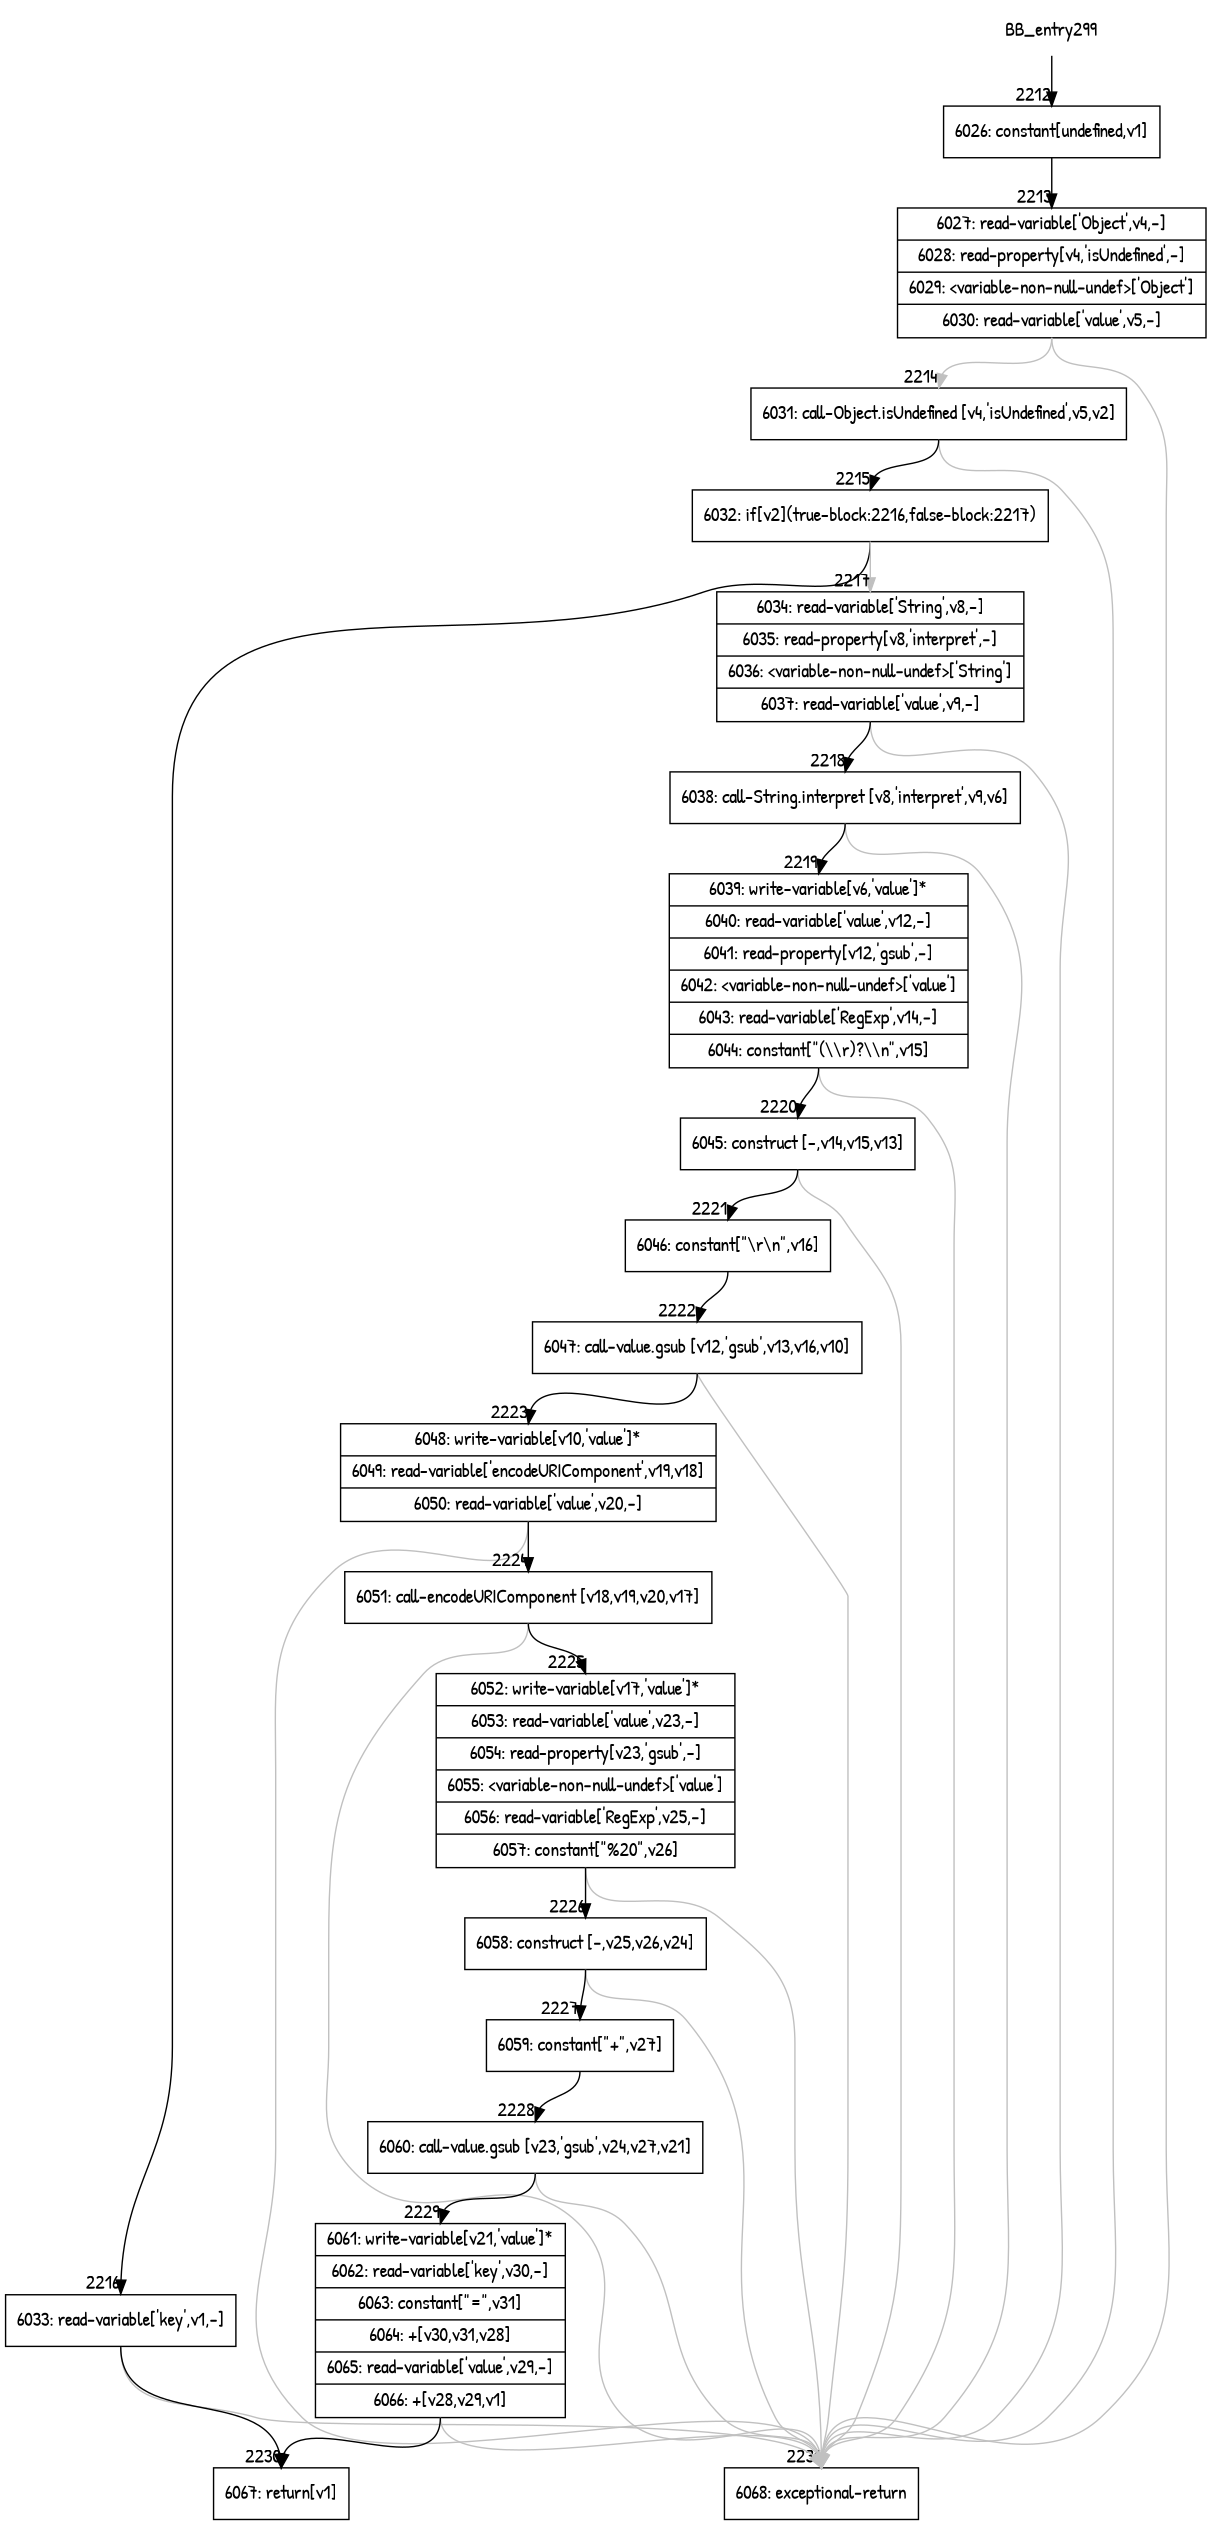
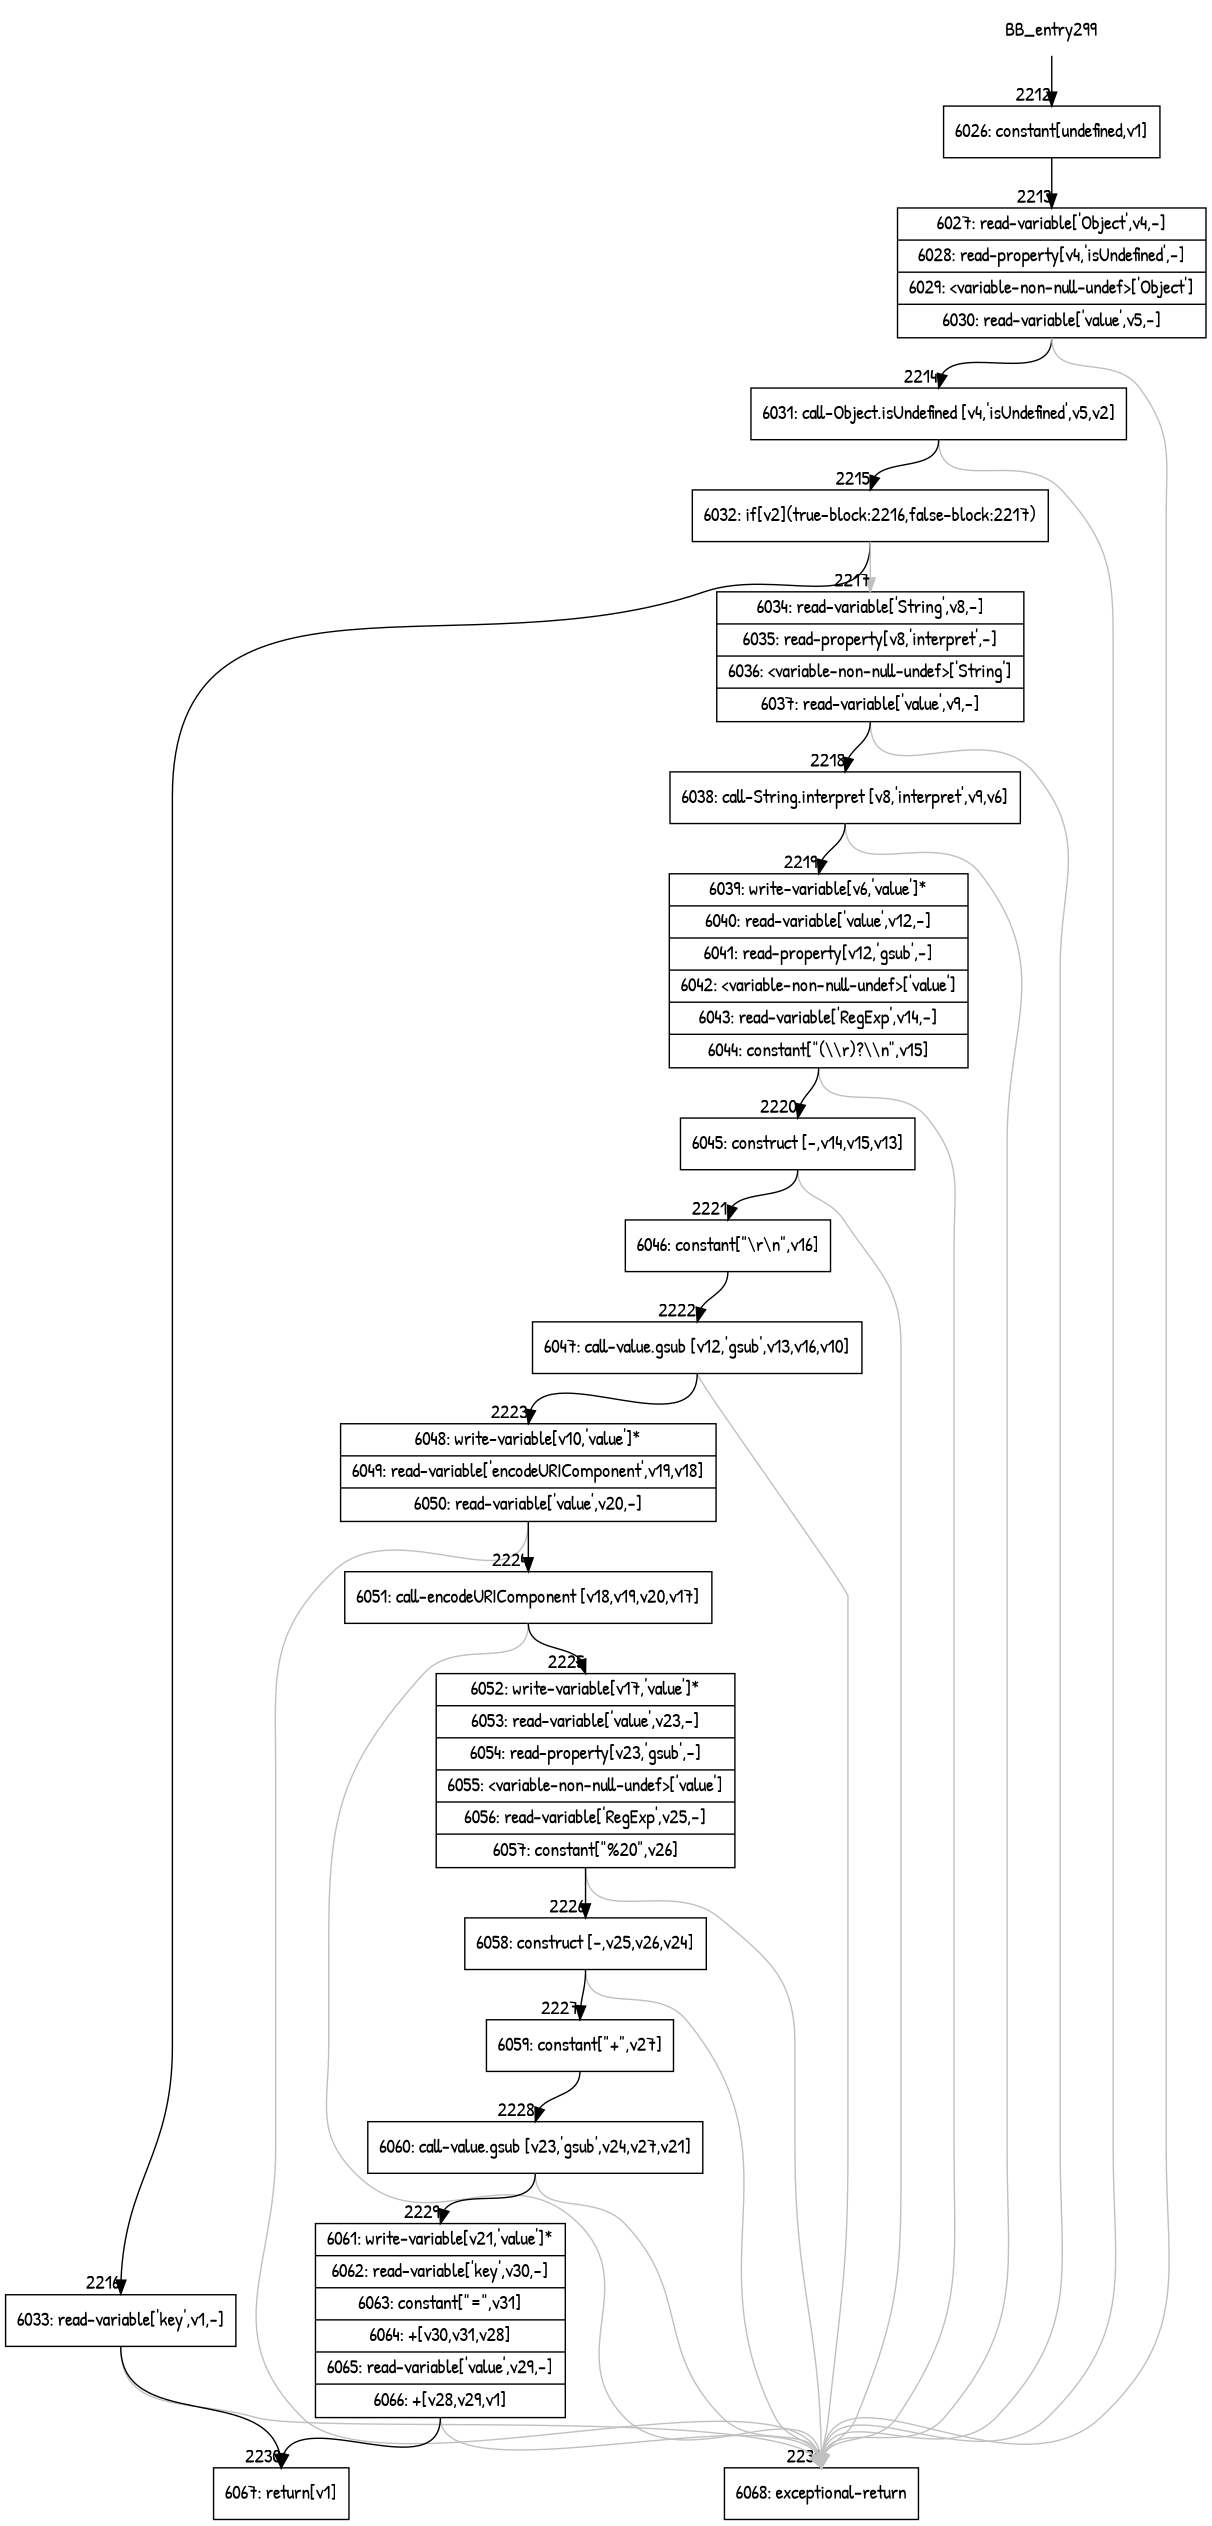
(1002, 363) -> (1002, 363)
